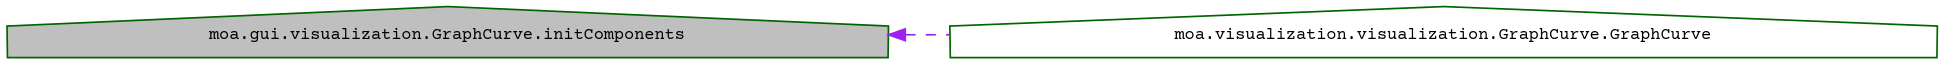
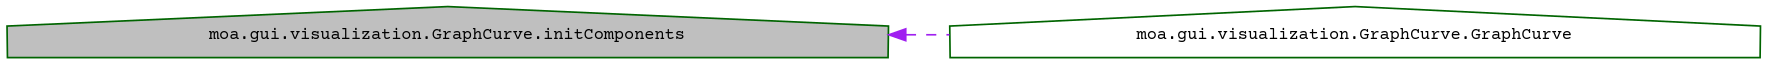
(1444, 35) -> (1355, 35)
